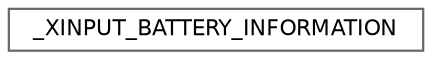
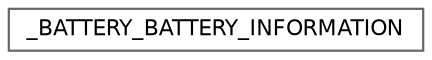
(216, 30) -> (216, 30)
